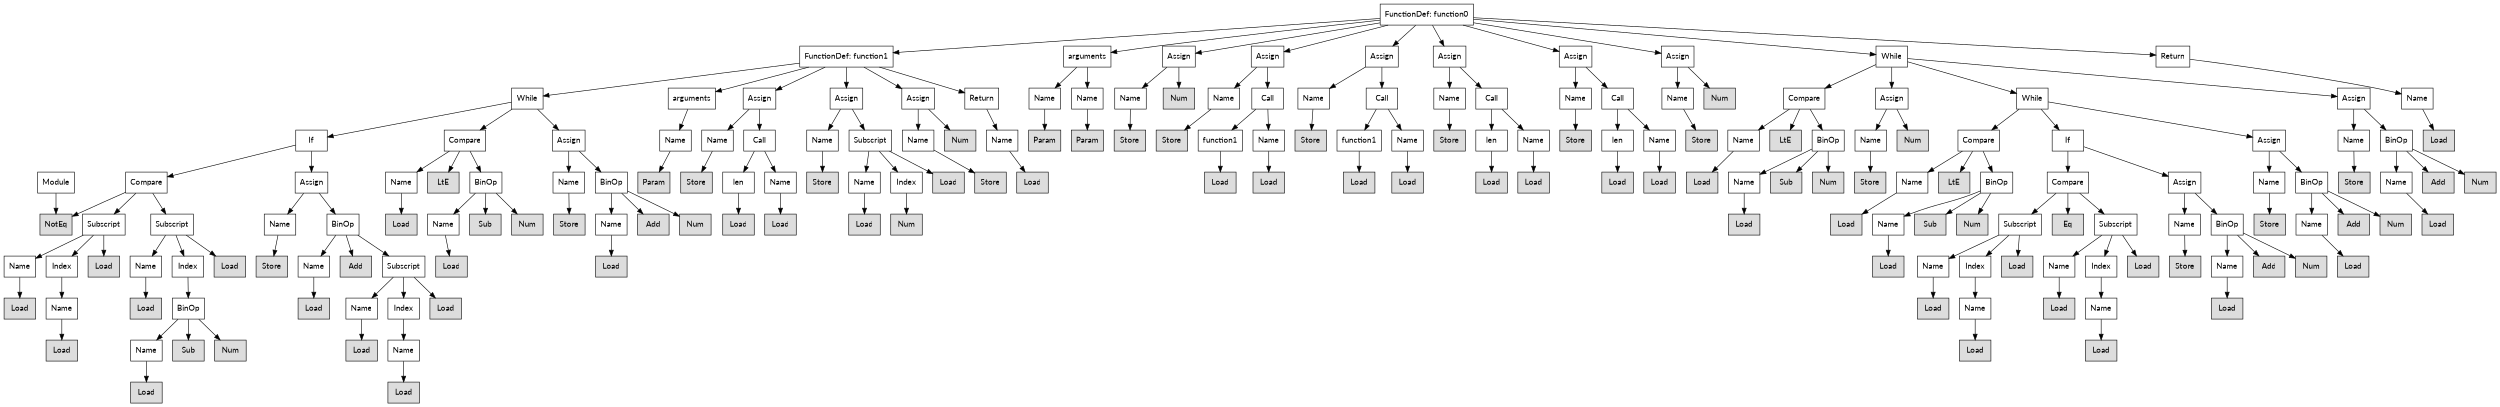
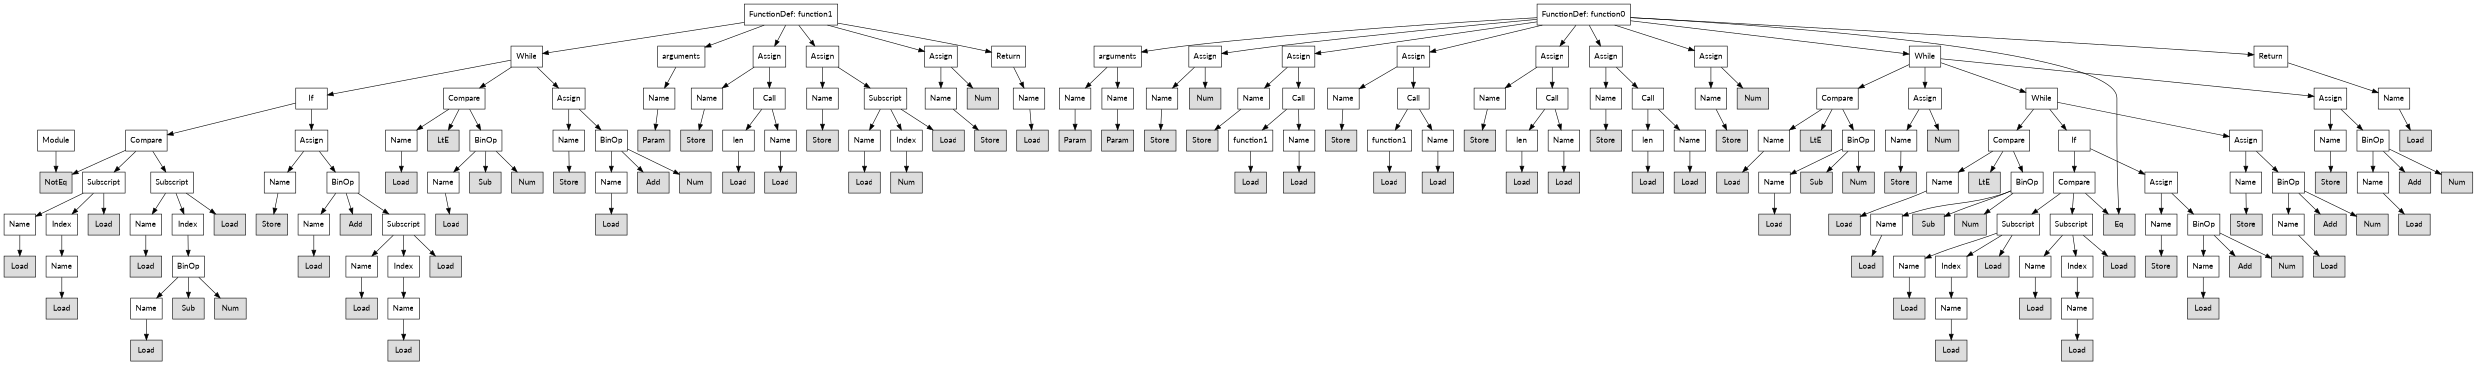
(1140, 35) -> (1934, 44)
